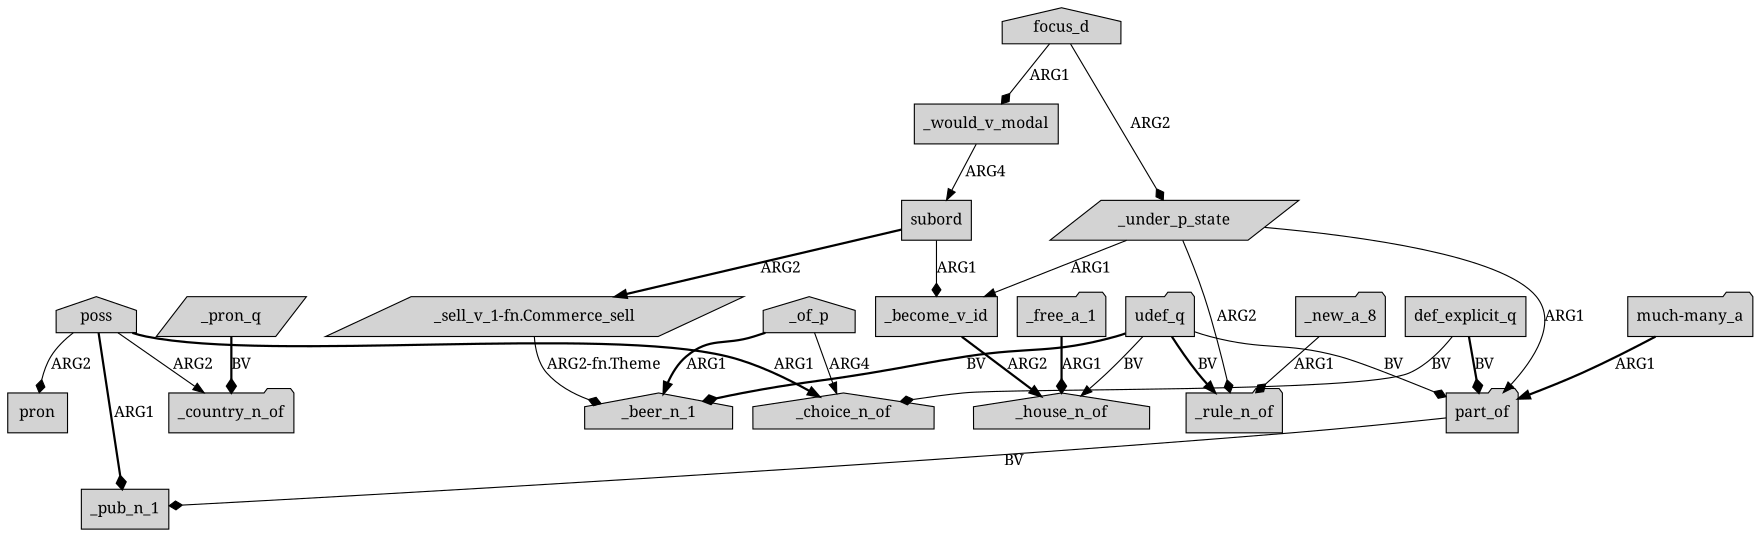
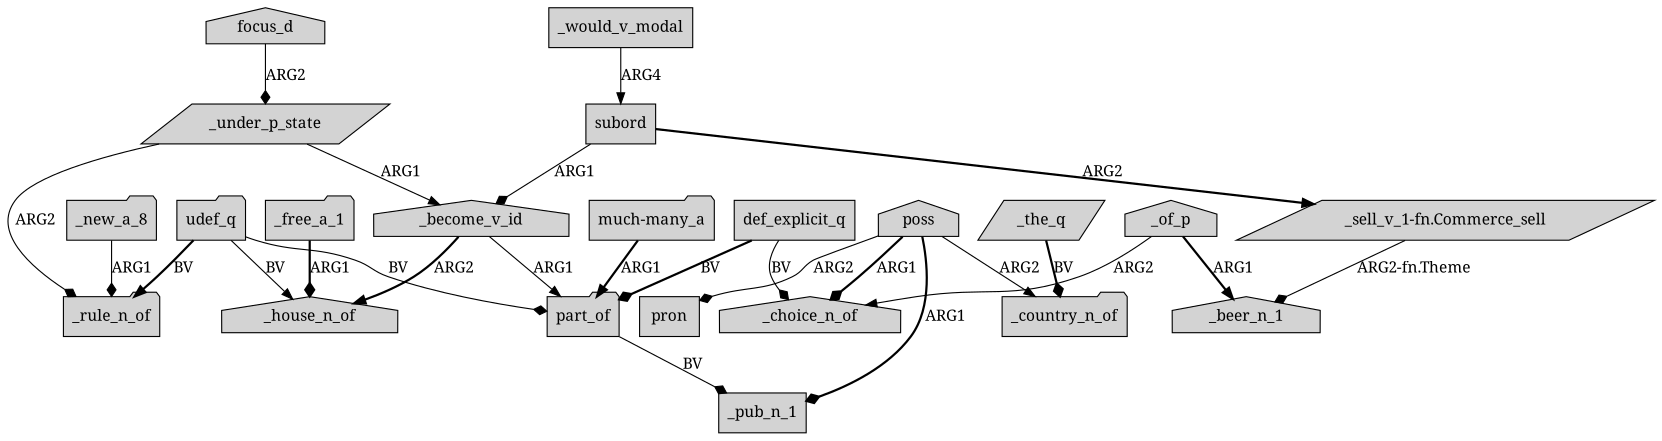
(1030, 69) -> none
(1454, 257) -> (521, 263)
(231, 317) -> (1041, 220)
(936, 317) -> (471, 220)
(474, 344) -> (873, 265)
(921, 364) -> none
(850, 365) -> (1134, 268)
